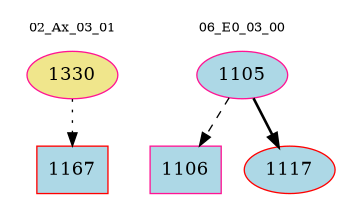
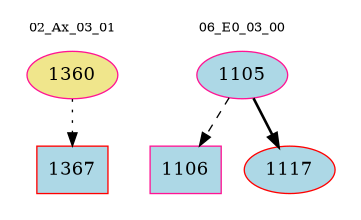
(72, 75) -> (72, 75)
(72, 170) -> (72, 170)
